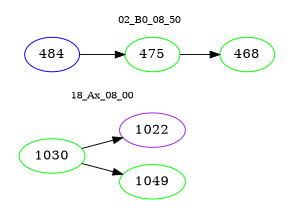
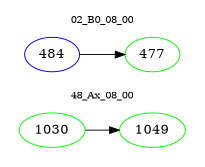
(150, 21) -> (102, 21)
(152, 55) -> (152, 55)
(247, 55) -> none
(102, 96) -> (102, 96)
(152, 130) -> none
